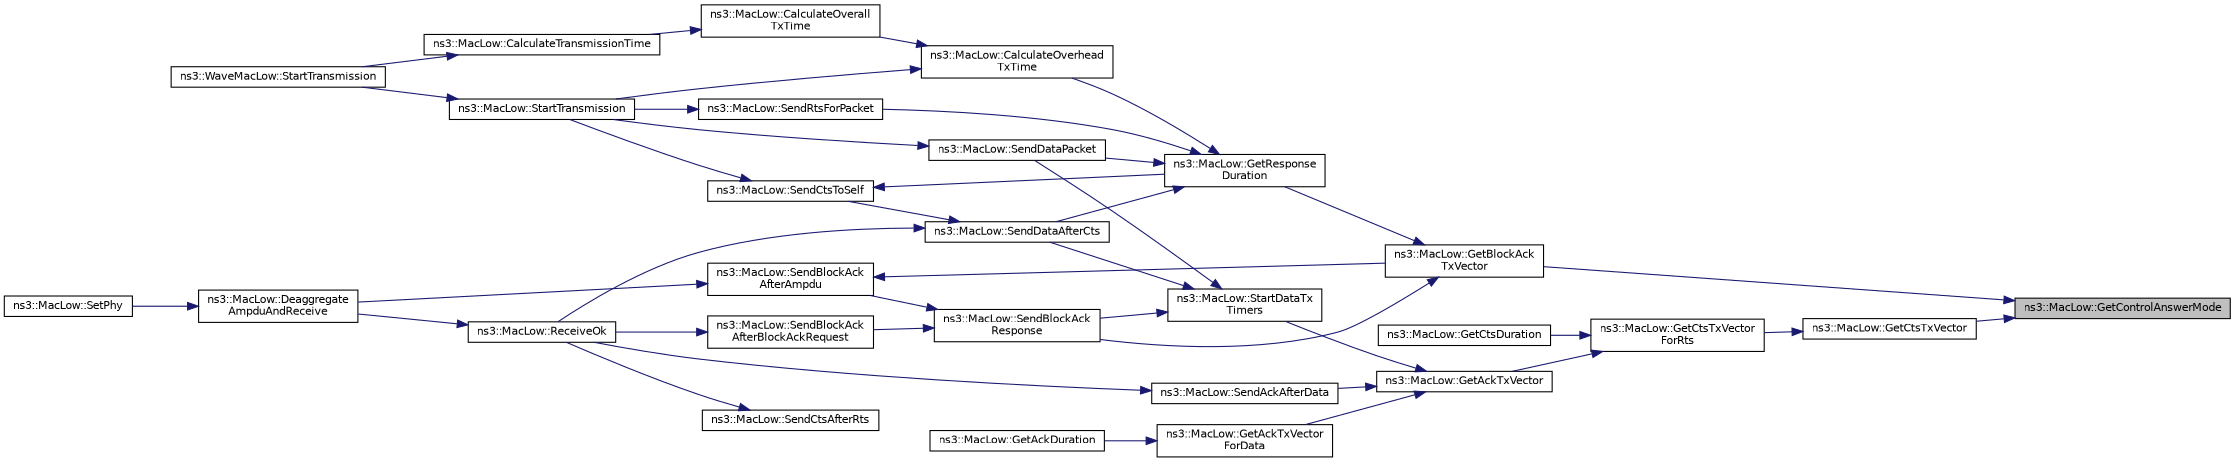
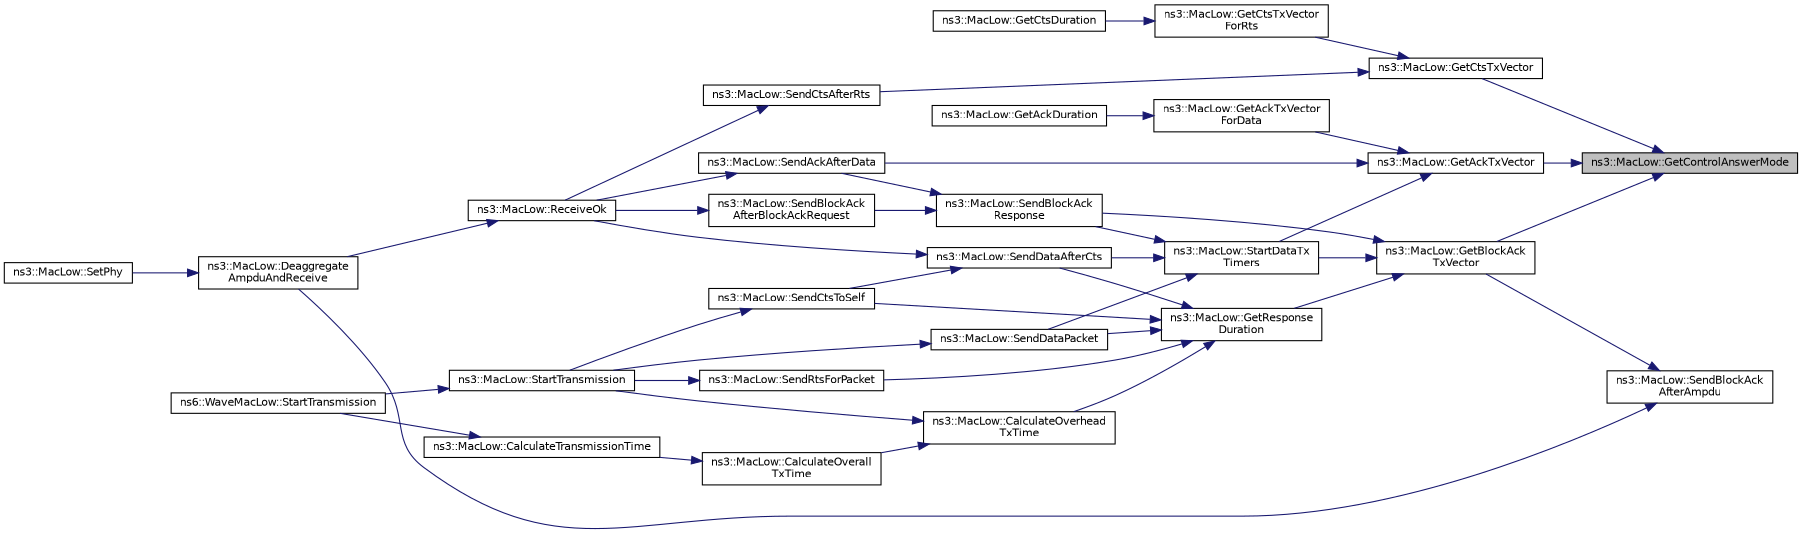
(278, 77) -> (278, 403)
none -> (1119, 82)
(1024, 181) -> (1012, 311)
none -> (1342, 258)
(898, 301) -> (886, 183)
(1552, 363) -> (1557, 163)
